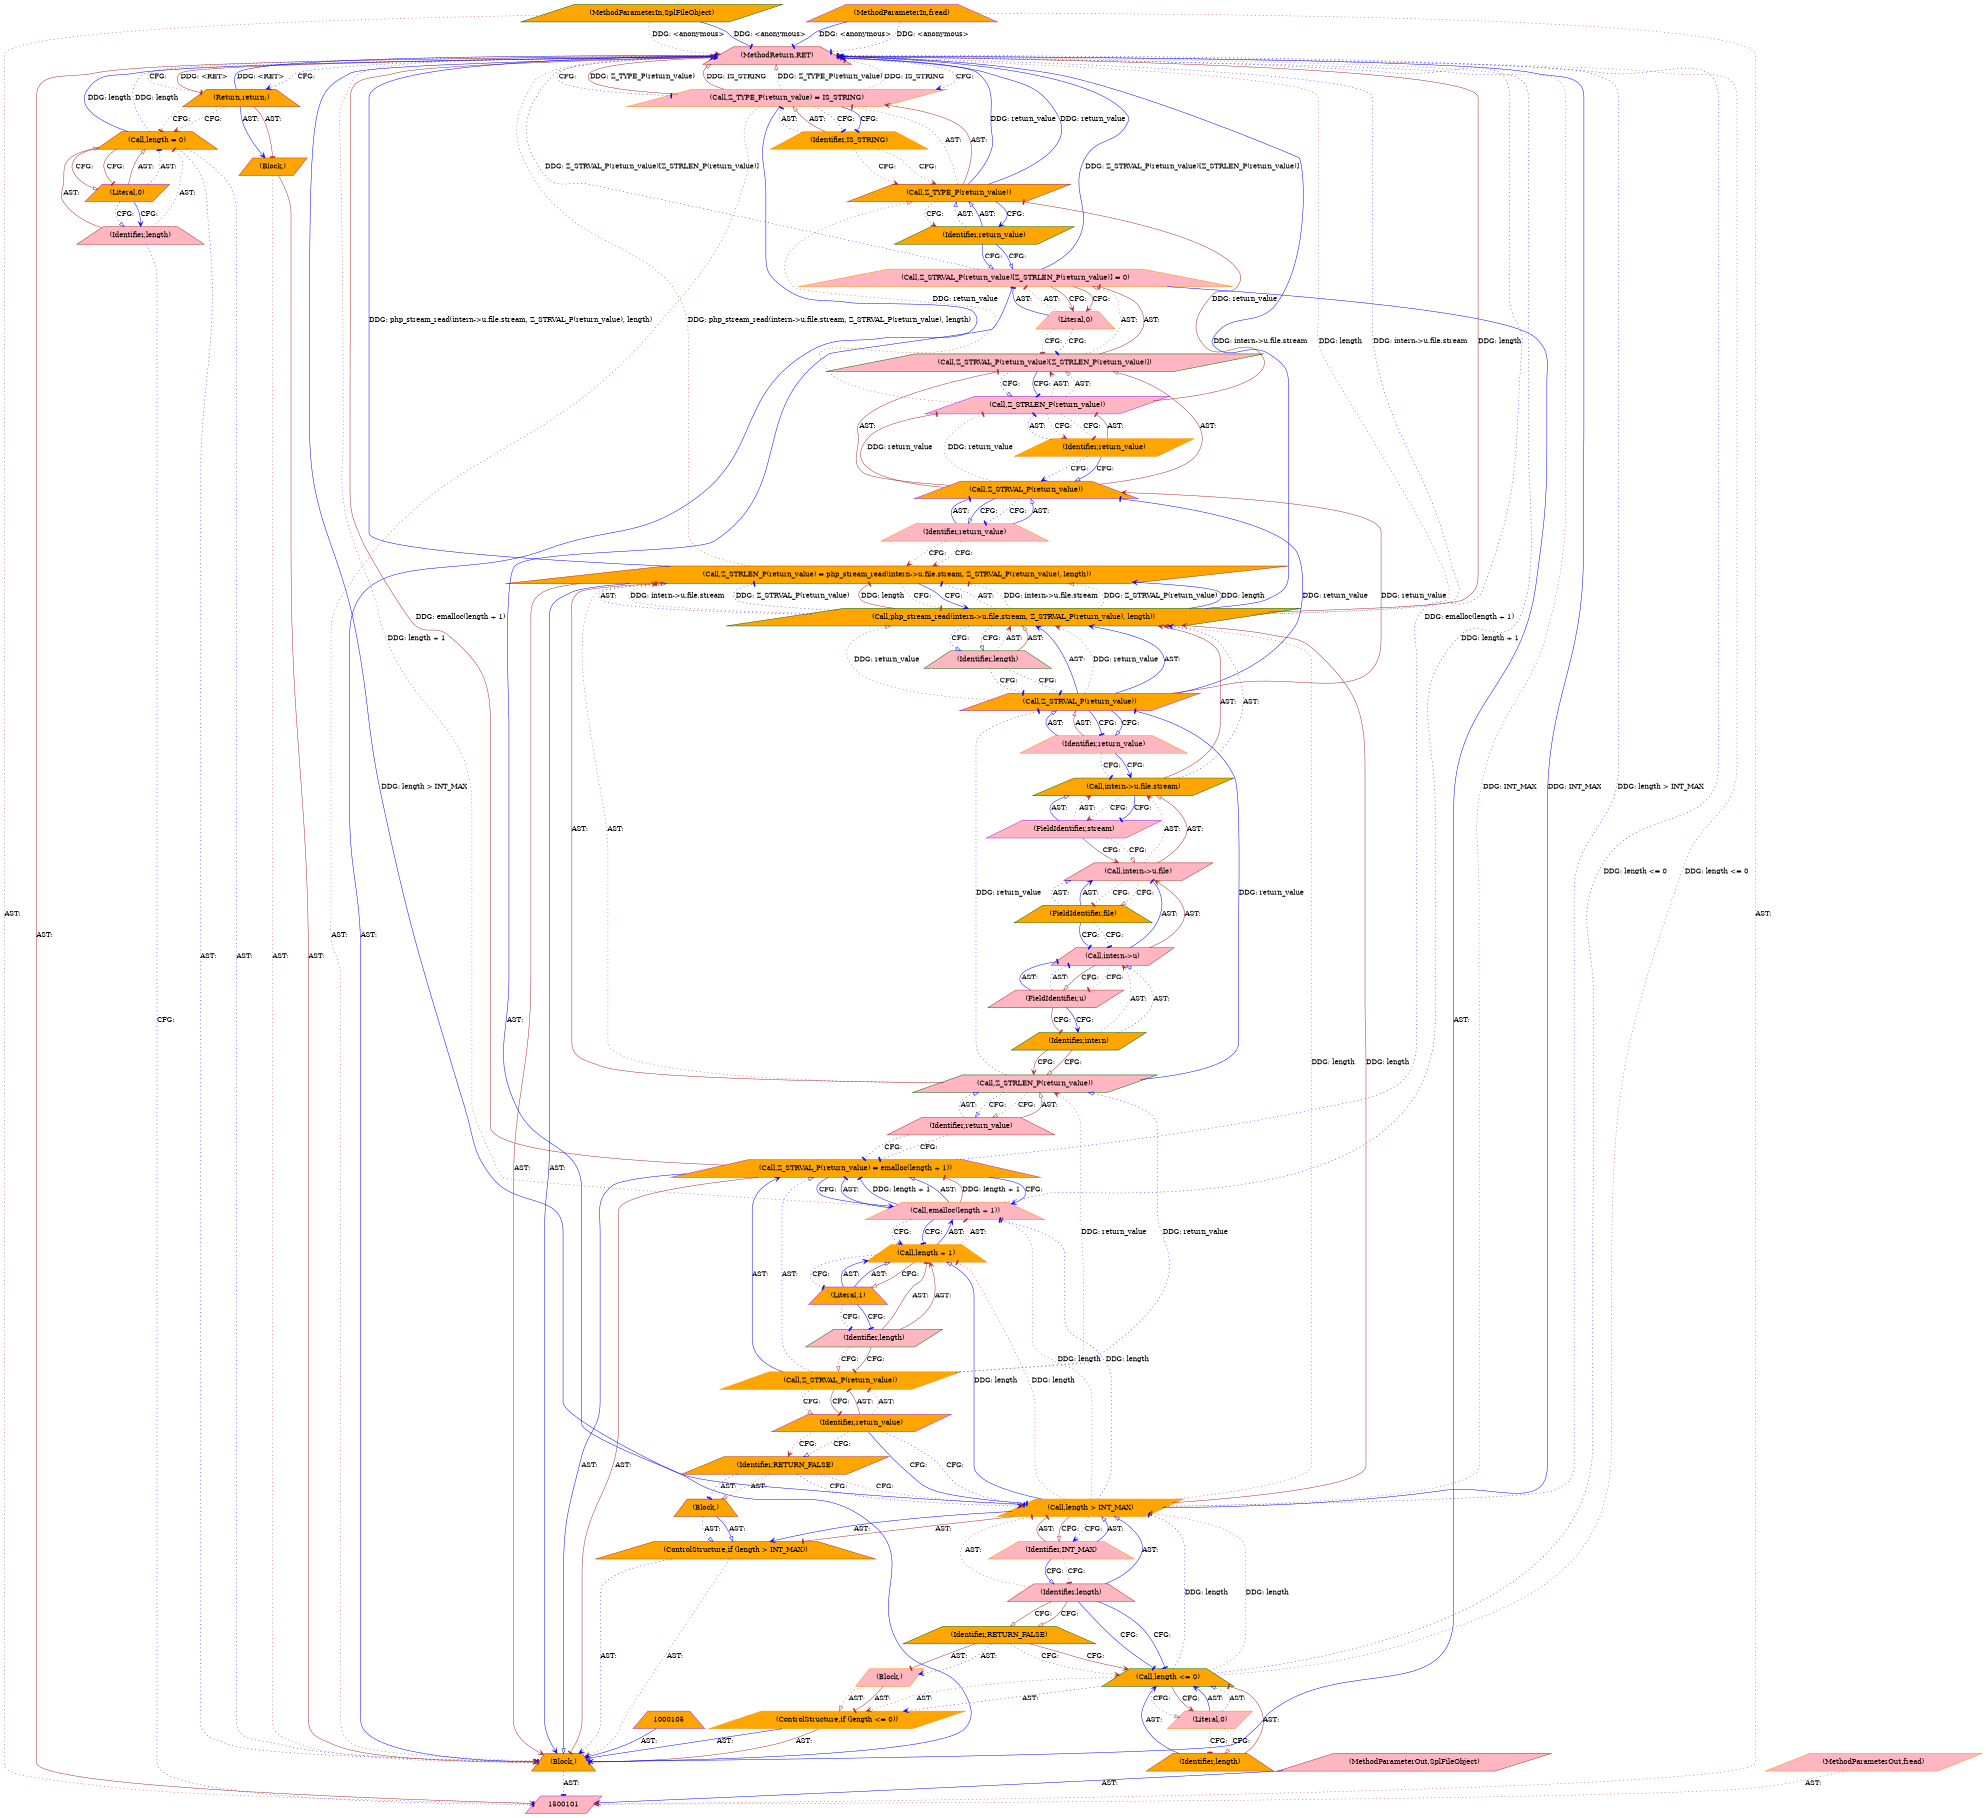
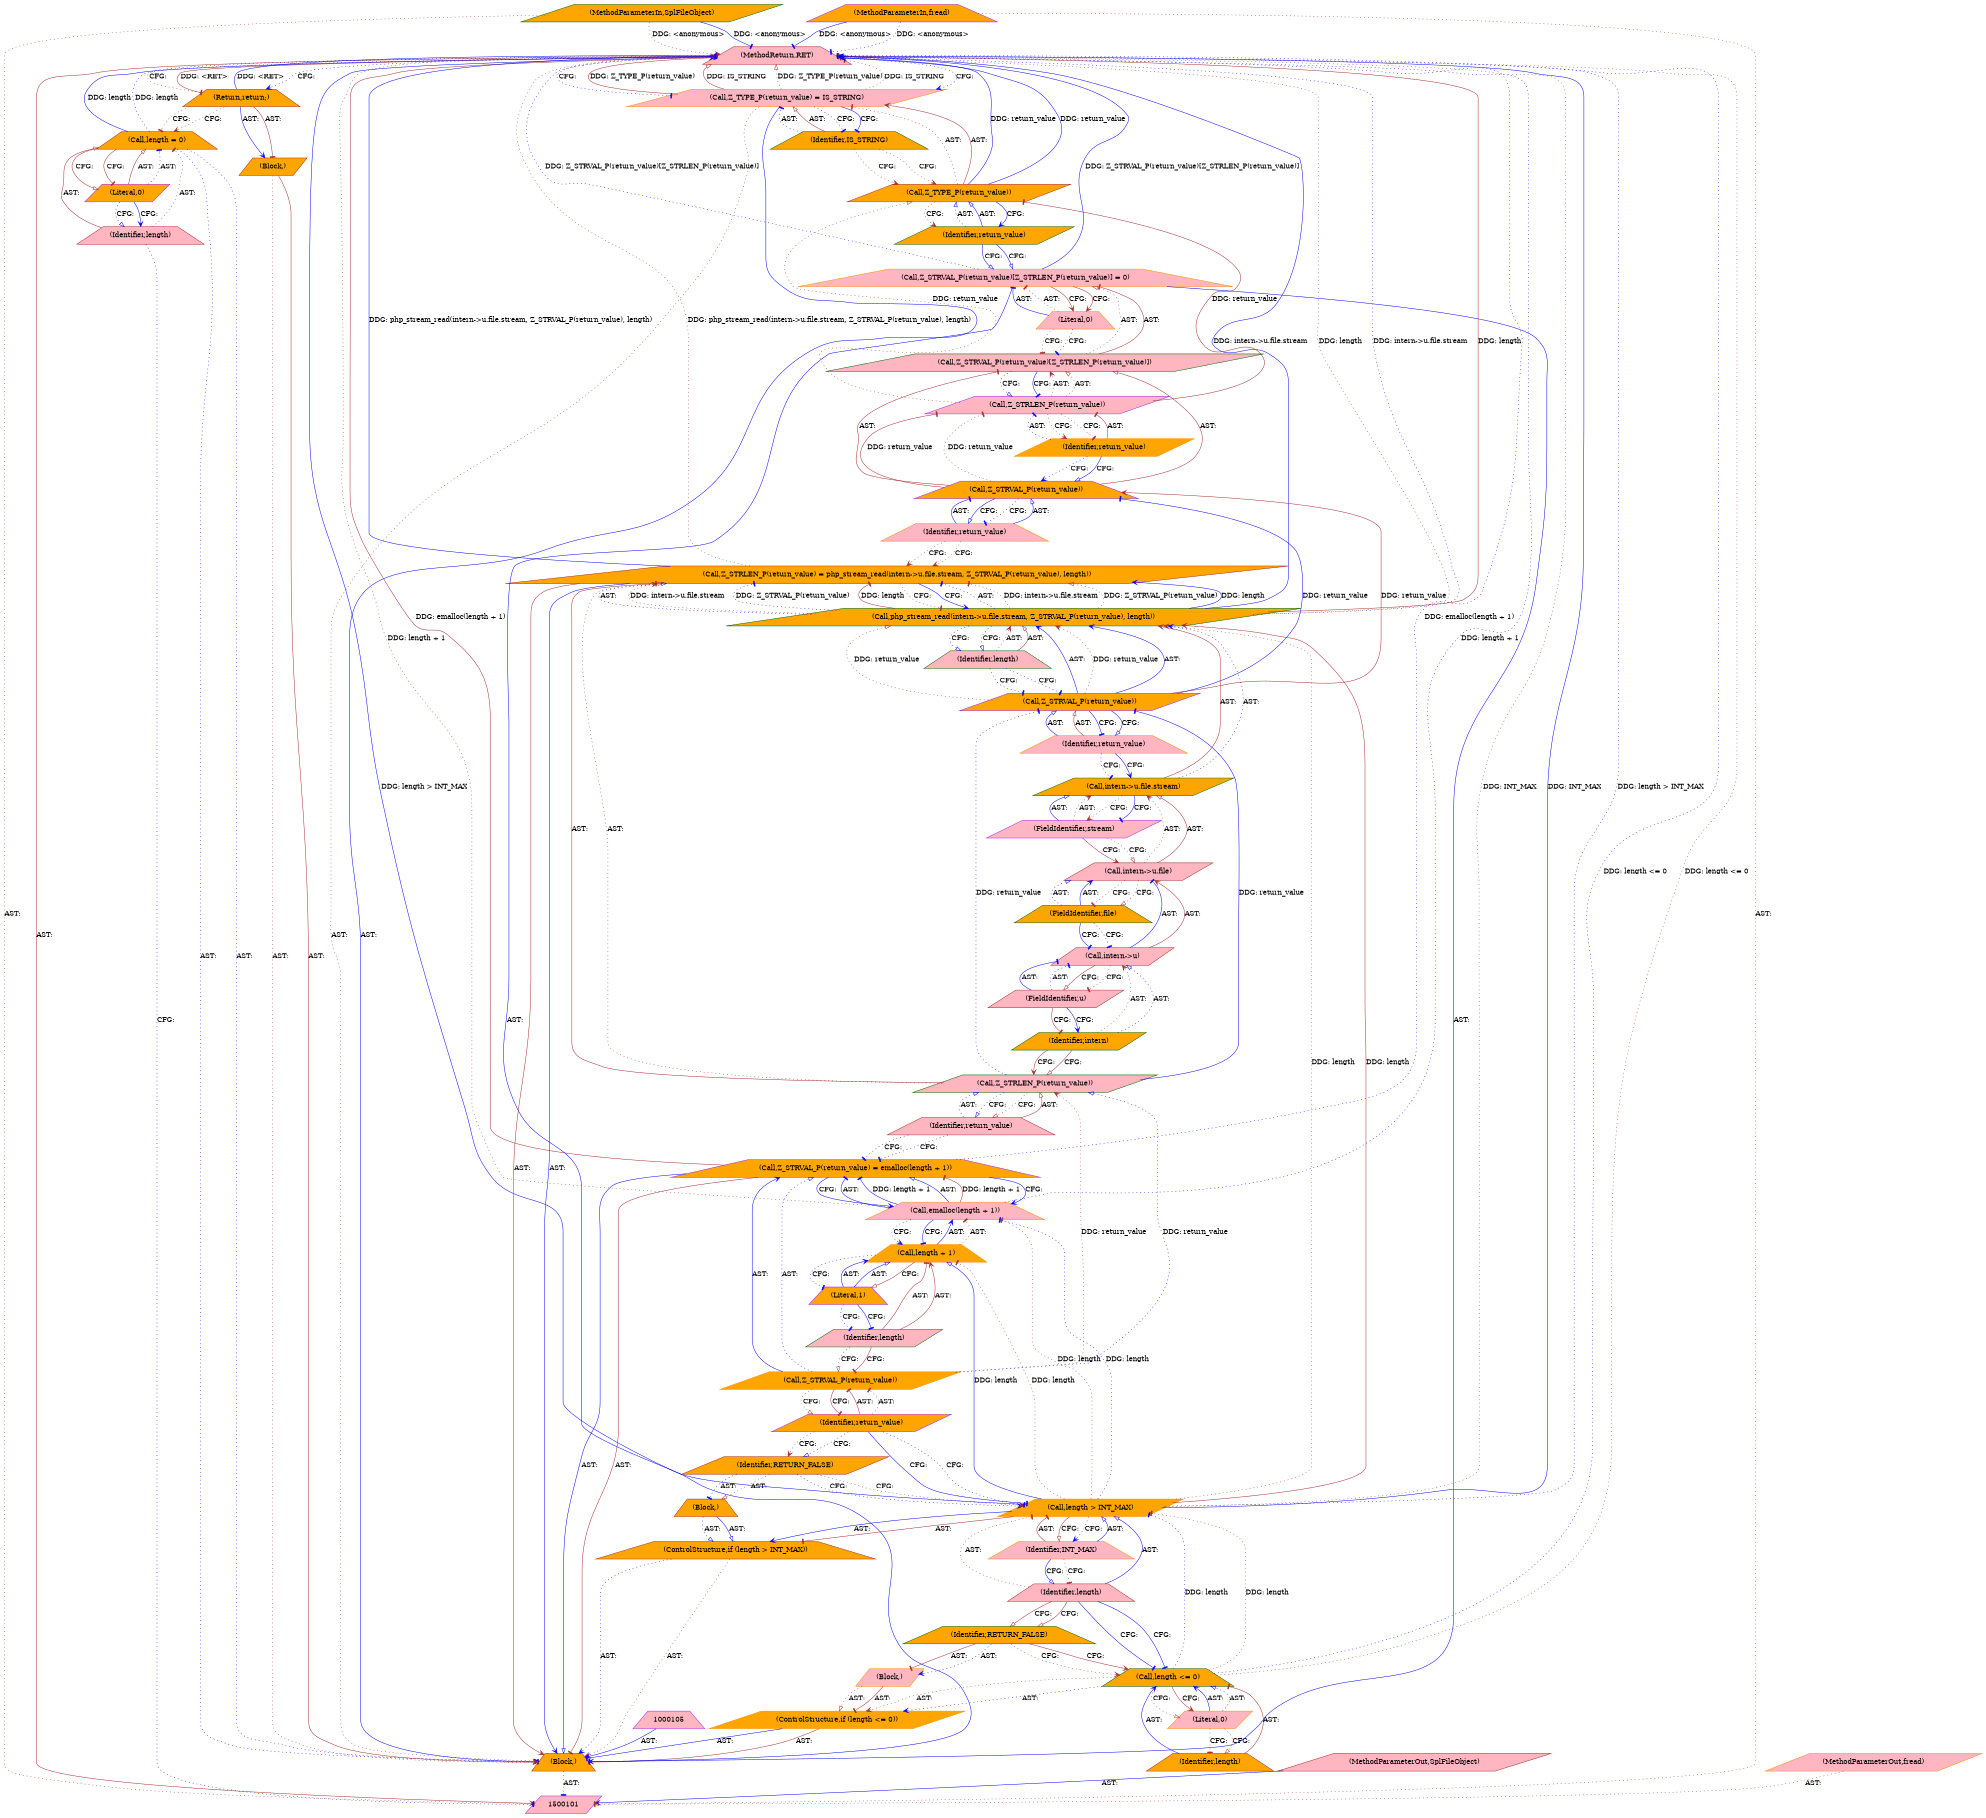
(849, 140) -> (849, 140)
(669, 1720) -> (669, 1720)
(1221, 1800) -> (1221, 1800)
